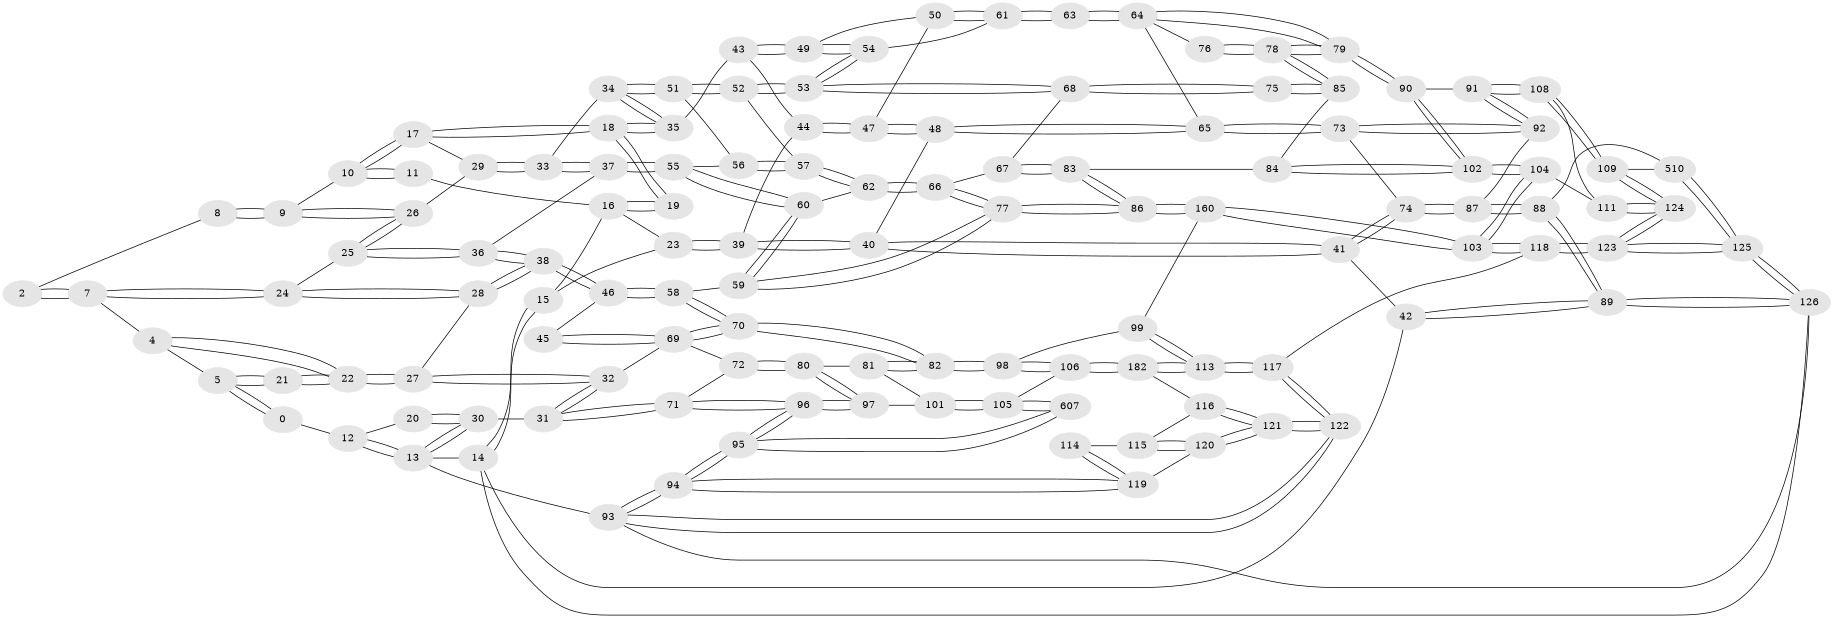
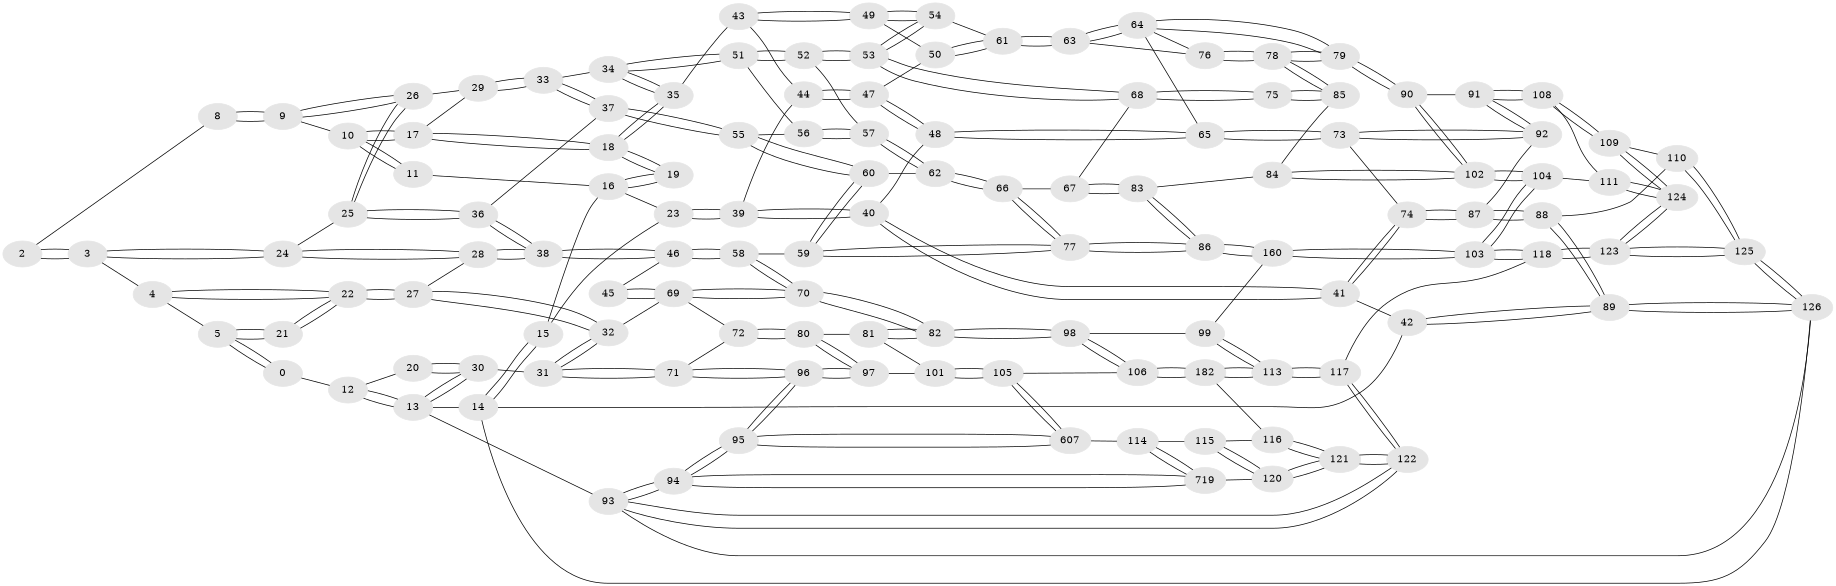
none -> (1138, 48)
(1675, 169) -> (1677, 158)
(88, 294) -> (88, 254)
none -> (1104, 441)
(1138, 485) -> (1205, 480)
